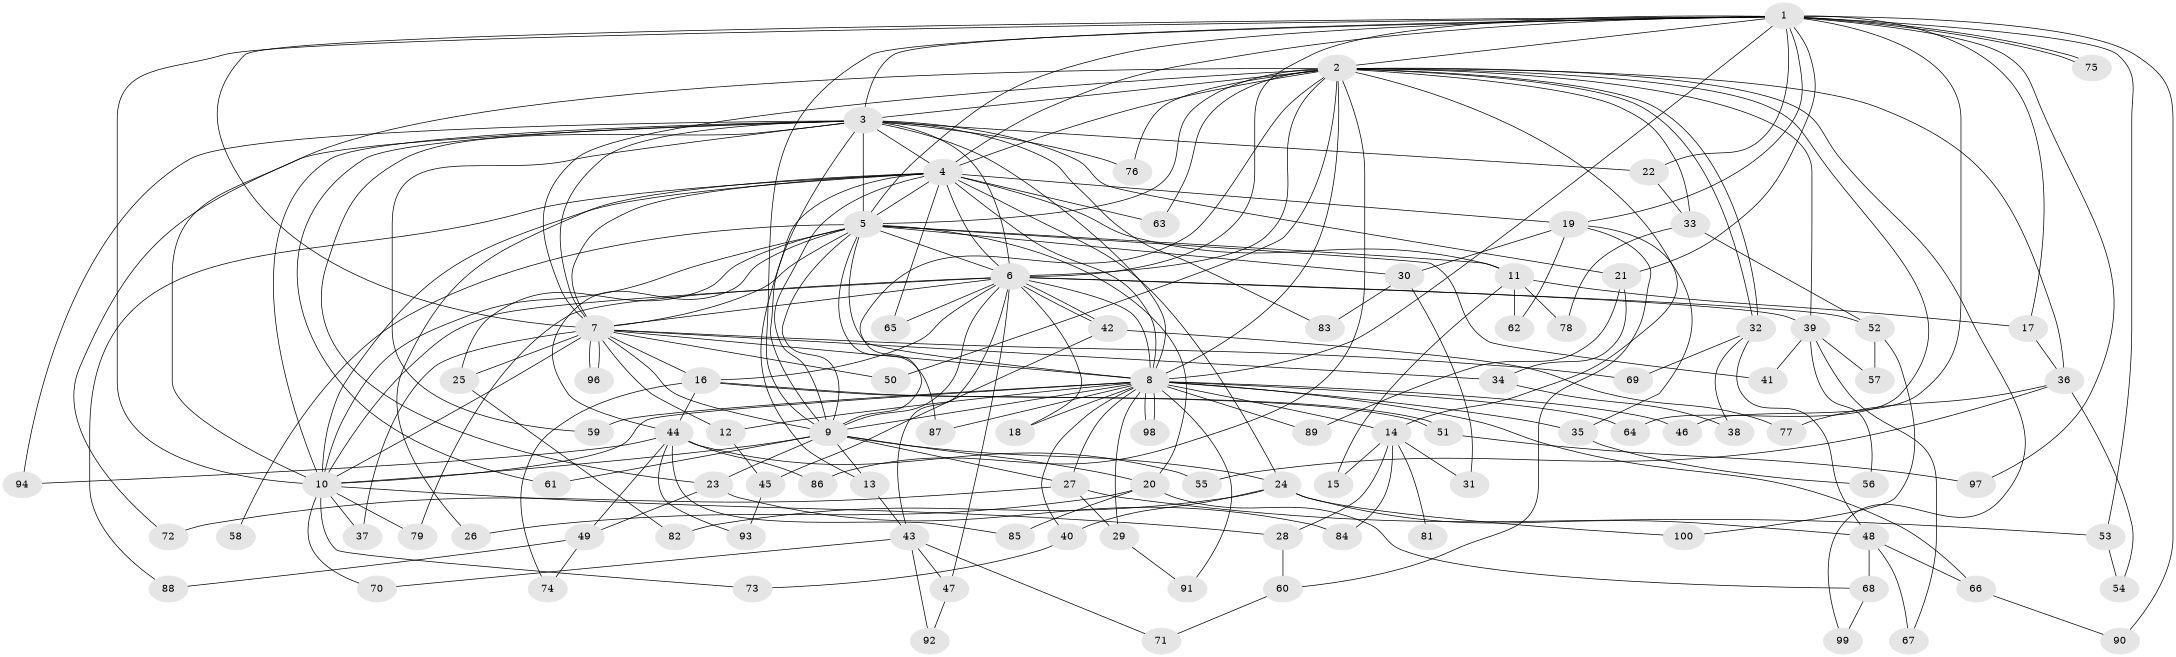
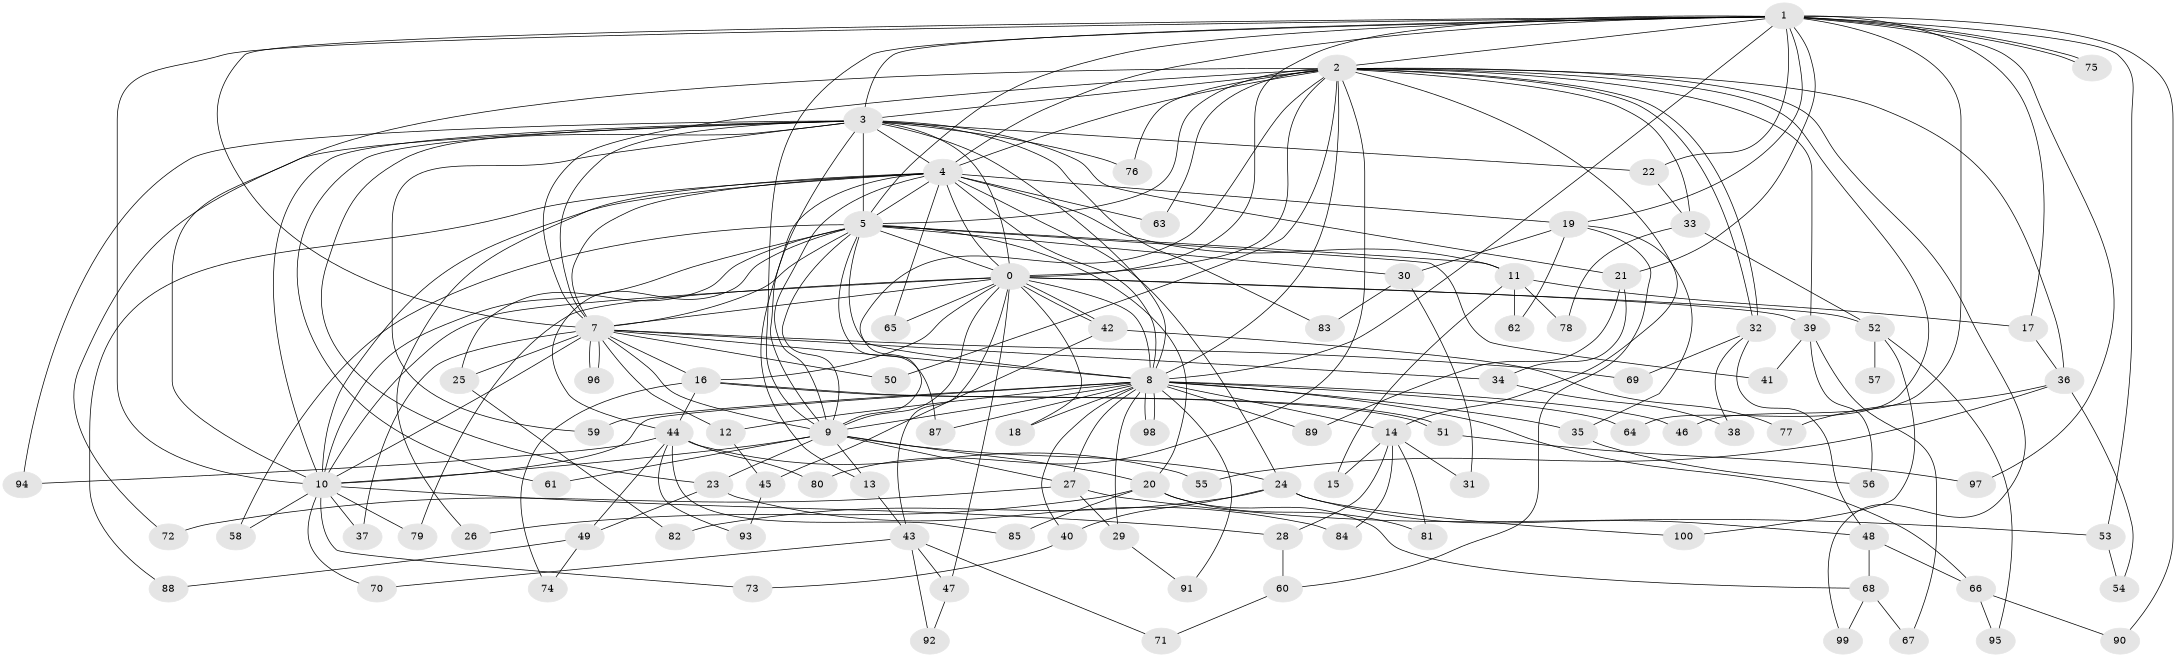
(1010, 276) -> (1010, 276)
(1843, 354) -> none
(818, 485) -> (818, 485)
none -> (282, 509)
none -> (1288, 512)
(1899, 586) -> (1889, 615)
none -> (1996, 641)
